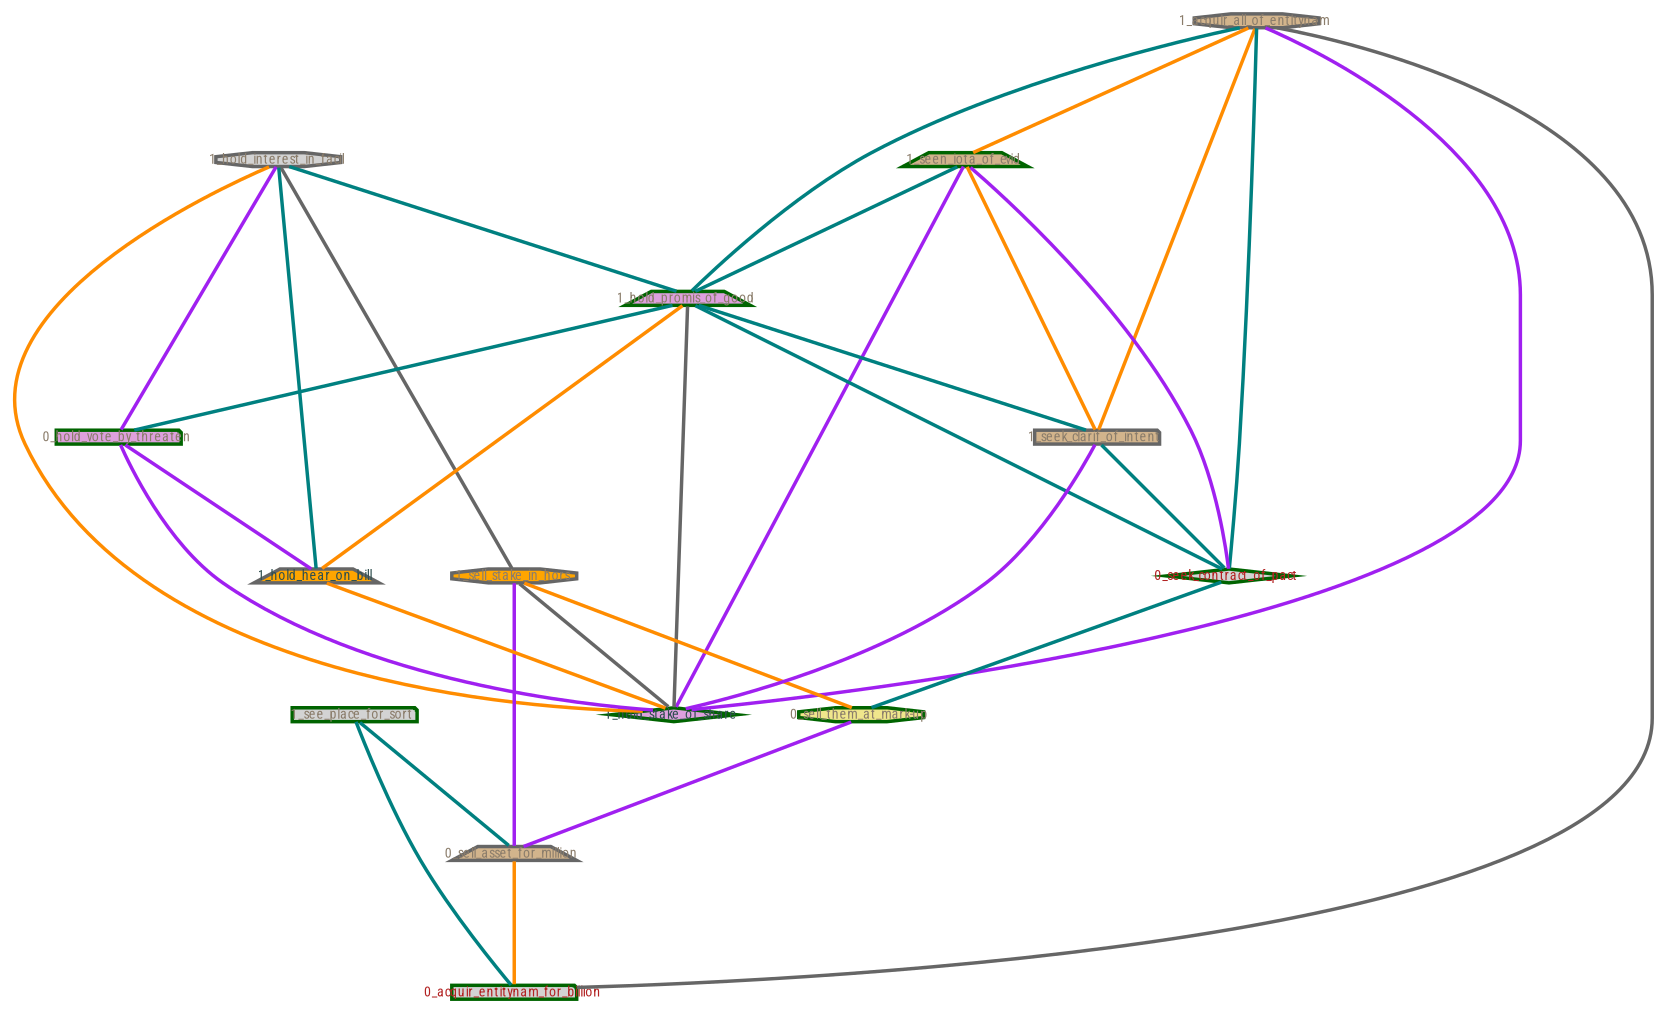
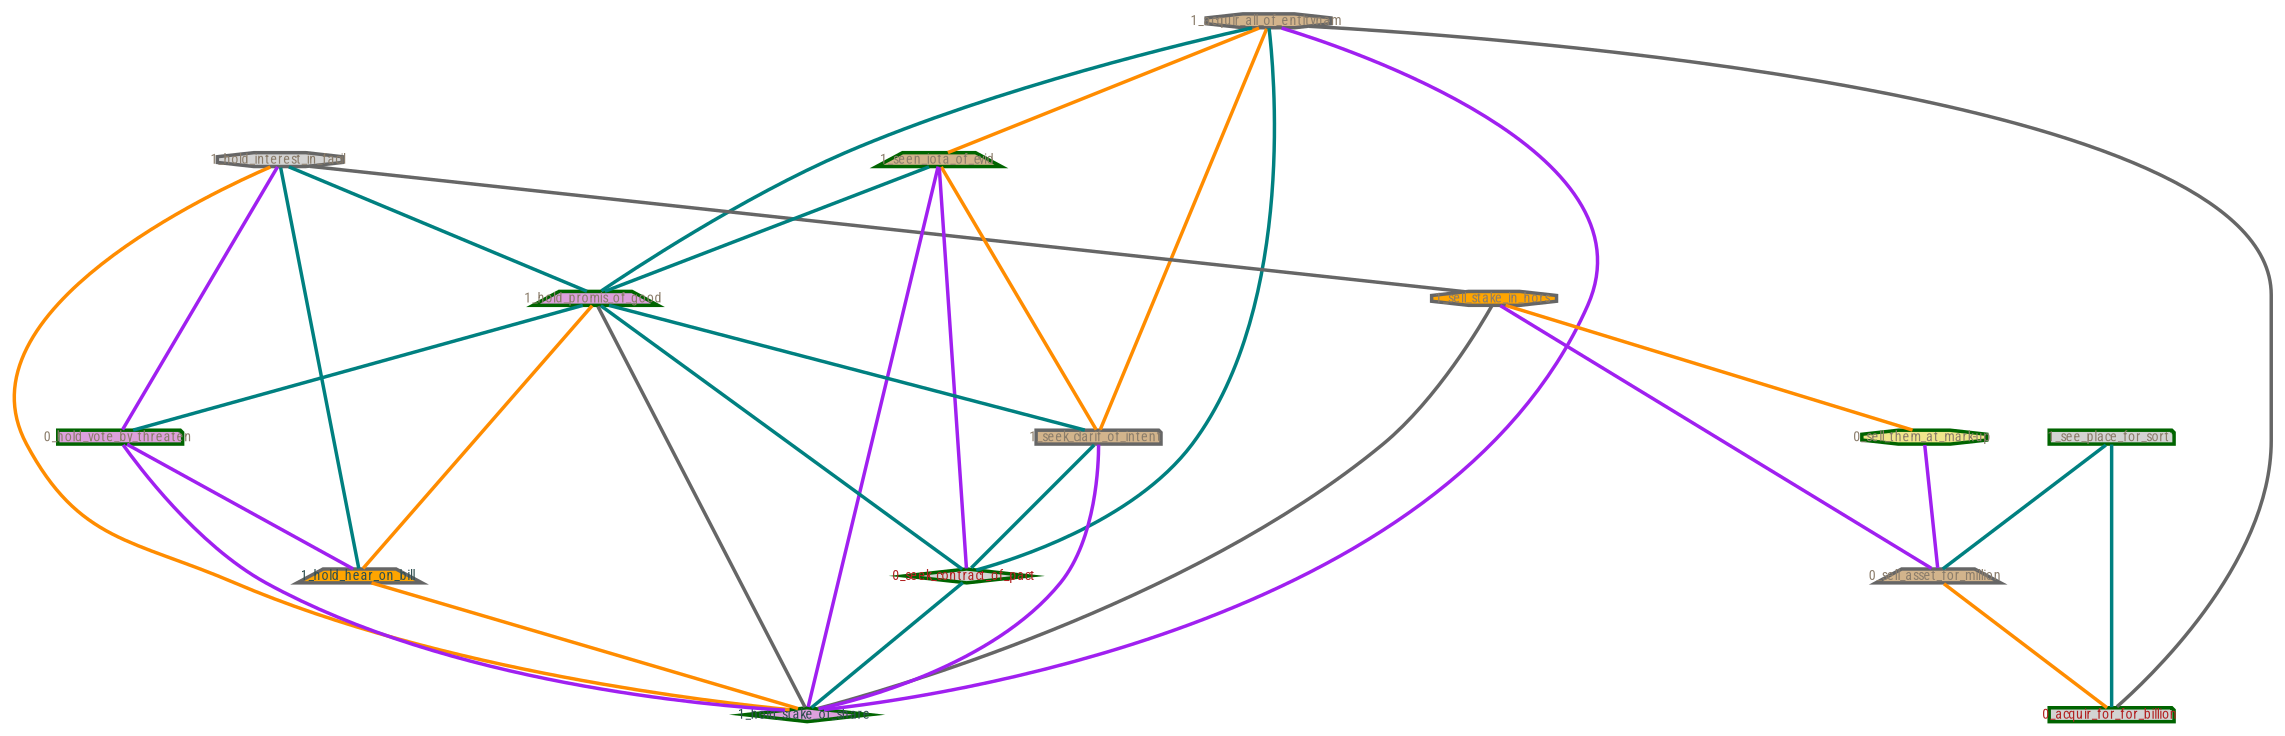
(1090, 629) -> (887, 645)
(514, 992) -> (2112, 715)
